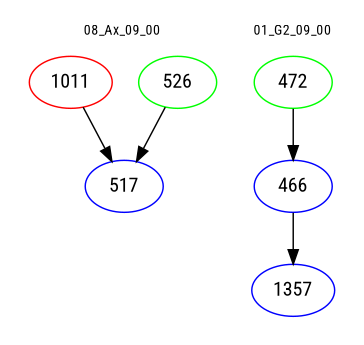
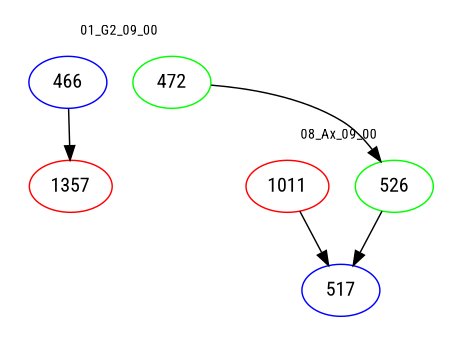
(293, 127) -> (299, 102)
(293, 290) -> (71, 186)
